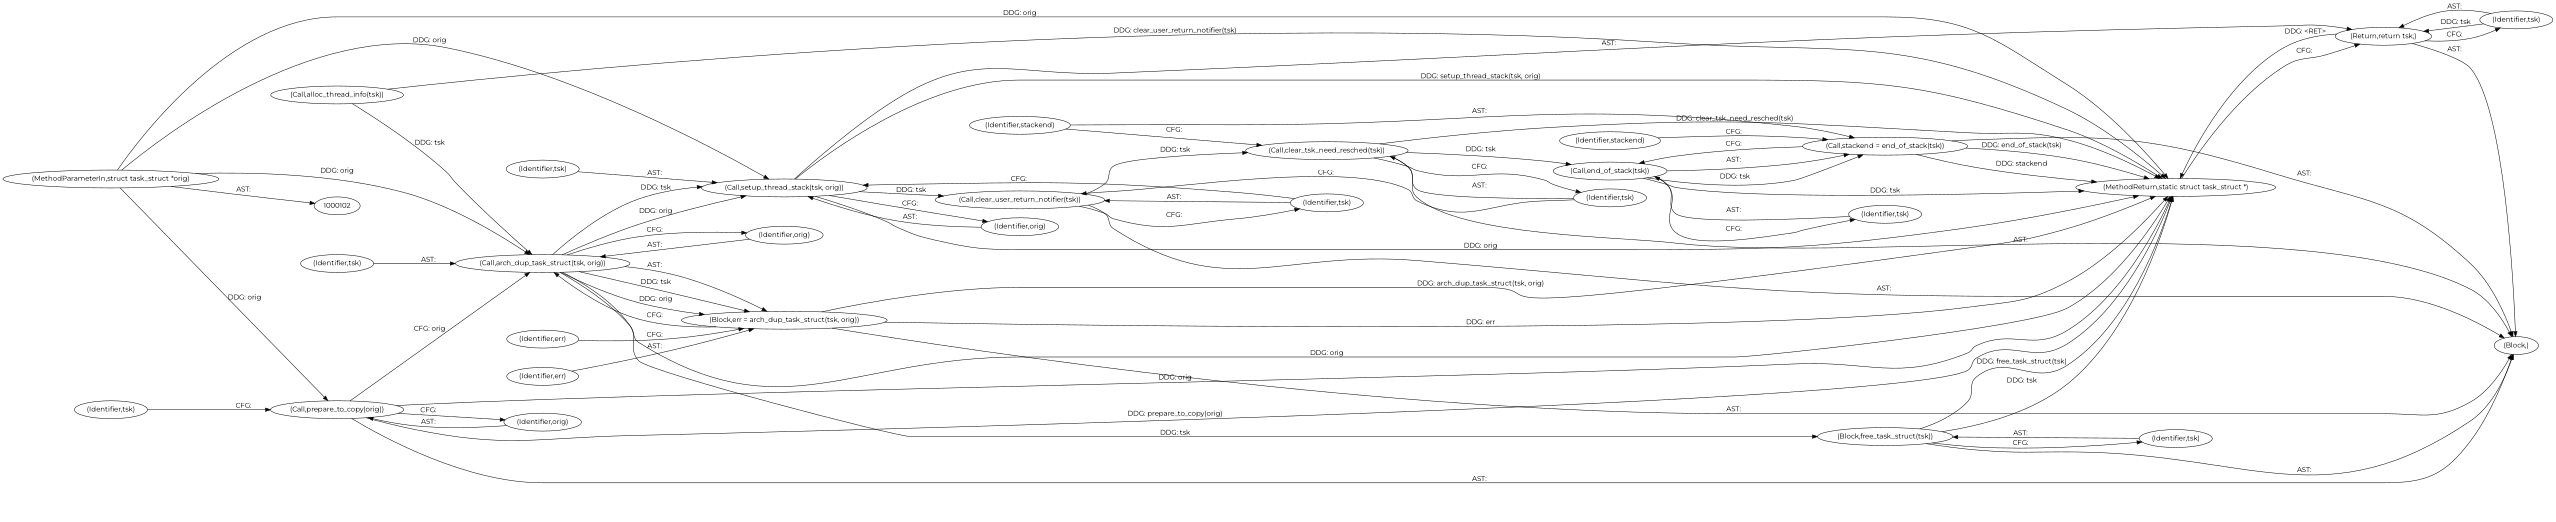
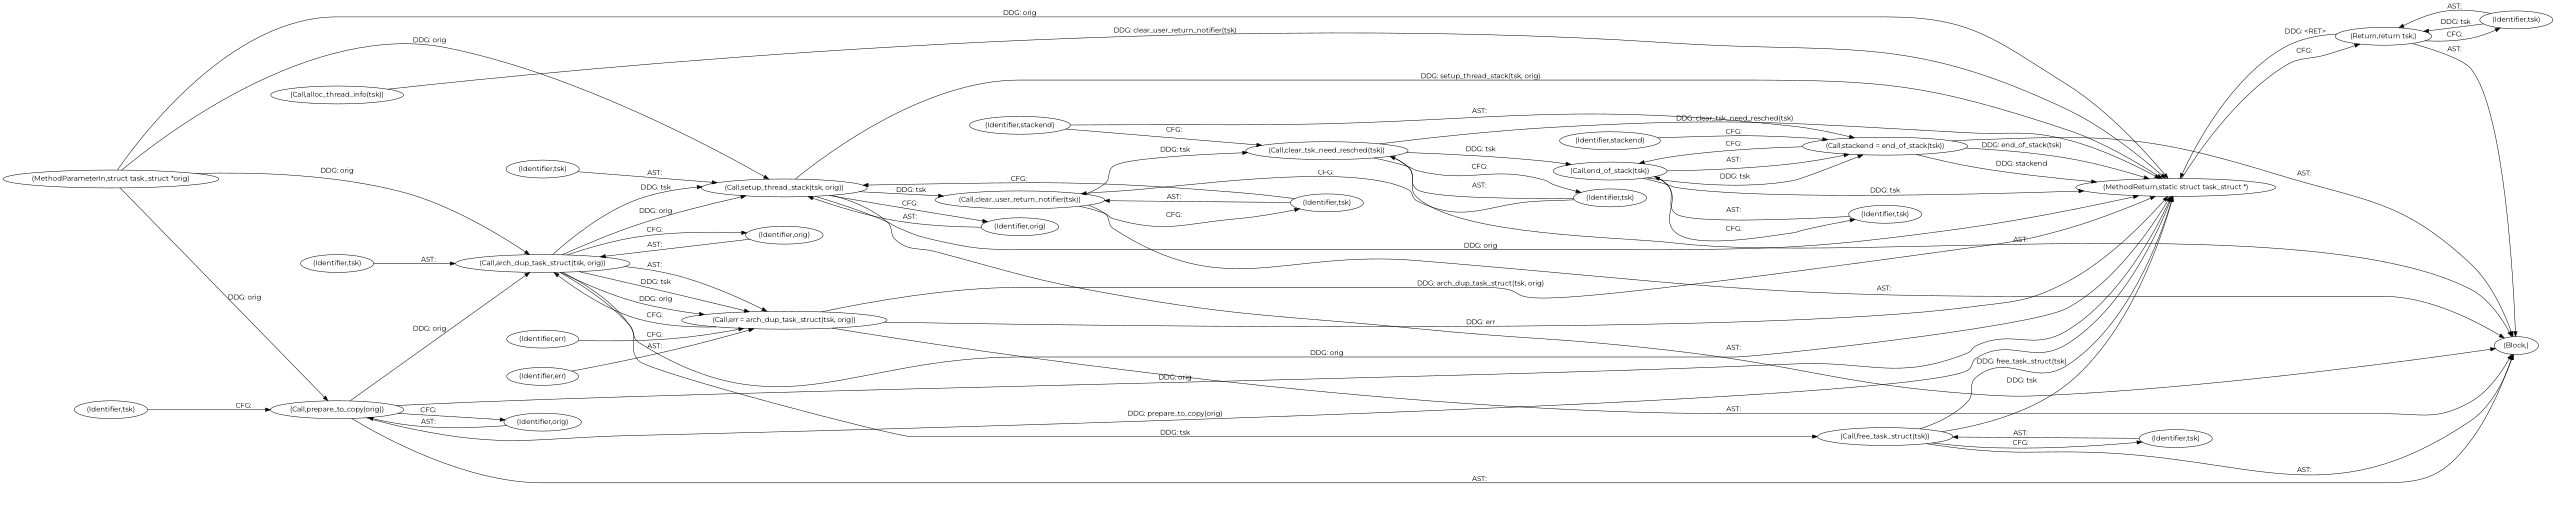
(1554, 52) -> (1650, 348)
(446, 171) -> none
(337, 206) -> none
(784, 320) -> (784, 320)
(430, 329) -> (430, 329)
(1885, 437) -> (1885, 437)
